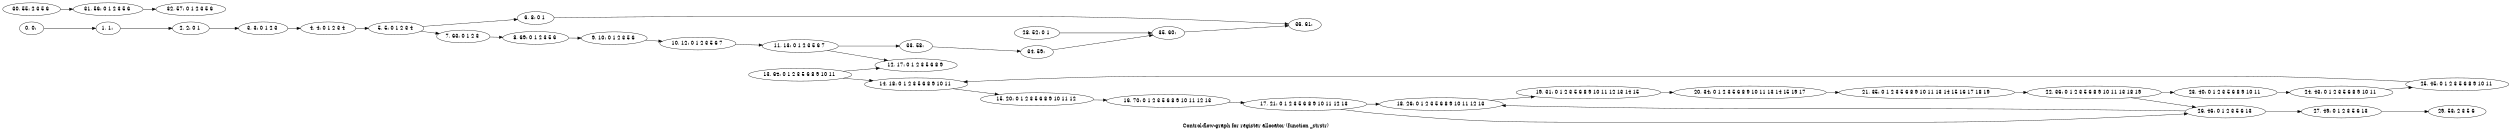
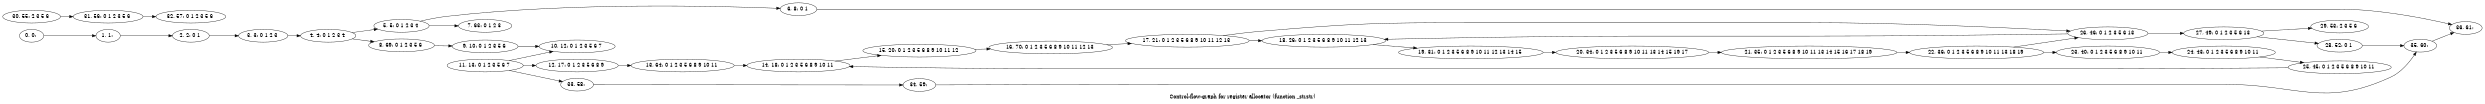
(495, 37) -> (361, 40)
none -> (2286, 40)
(747, 45) -> (529, 56)
(860, 70) -> (623, 66)
